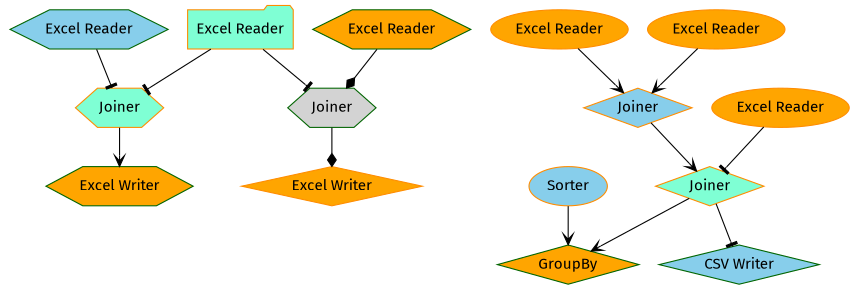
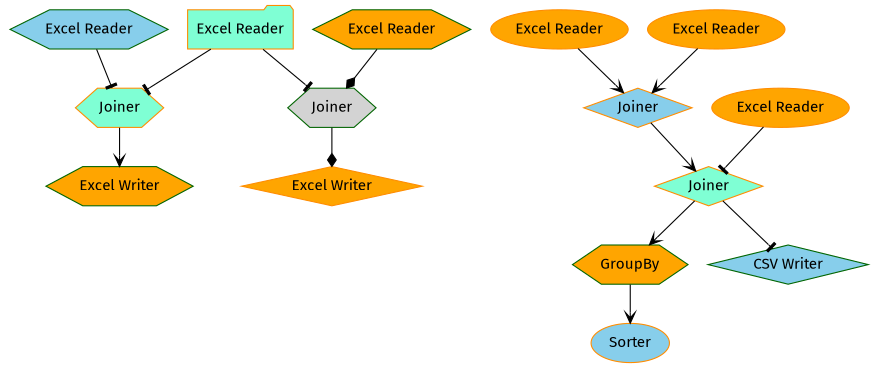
(568, 220) -> (630, 298)
(568, 265) -> (630, 265)
